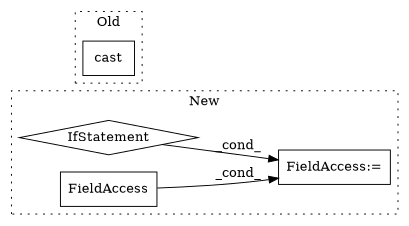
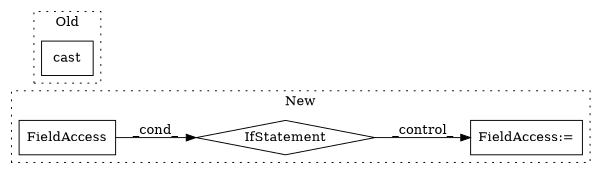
(238, 146) -> (423, 130)
(213, 185) -> (151, 138)
